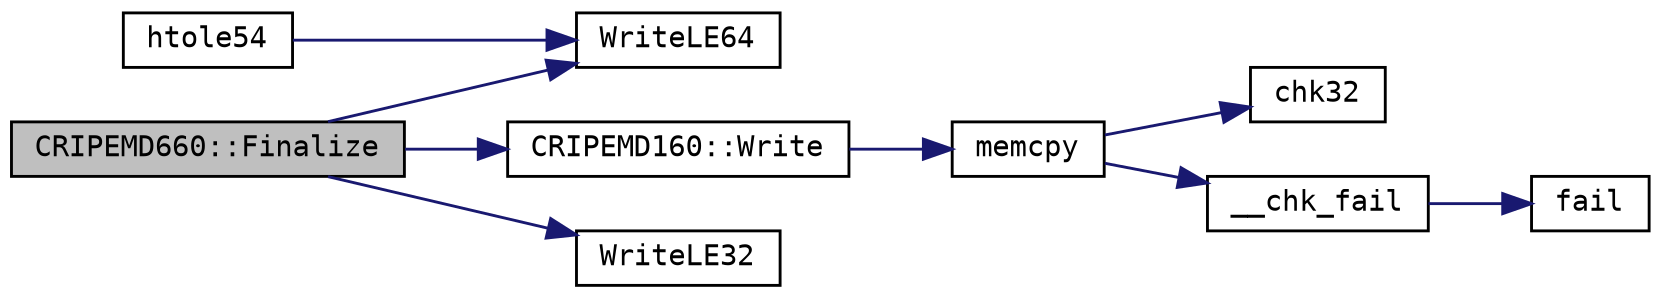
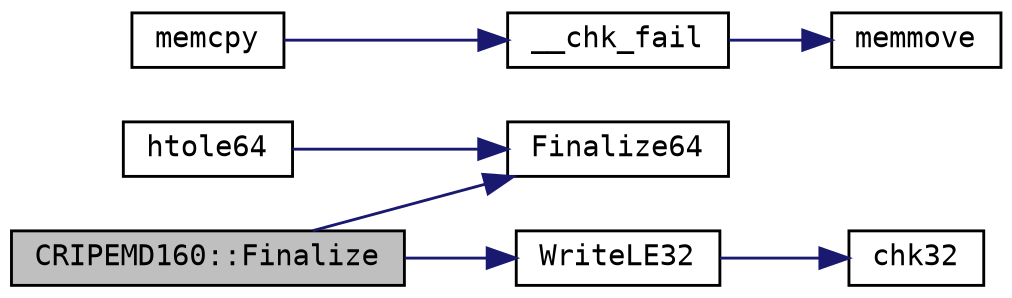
(208, 40) -> (208, 149)
(678, 40) -> (618, 149)
(1163, 124) -> (770, 258)
(208, 149) -> (208, 258)
(678, 149) -> none
(1590, 204) -> (916, 40)
